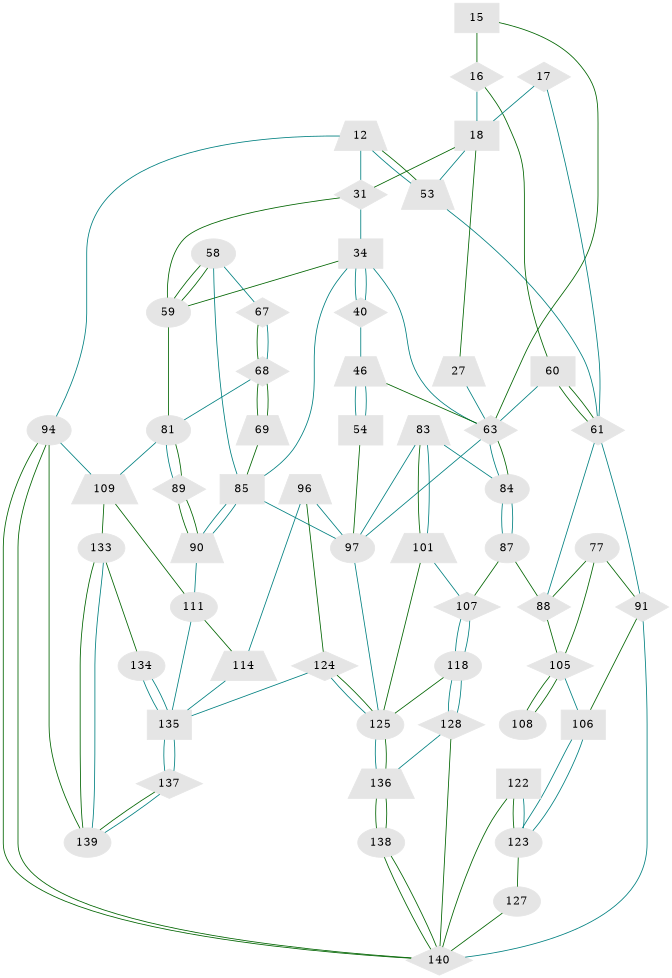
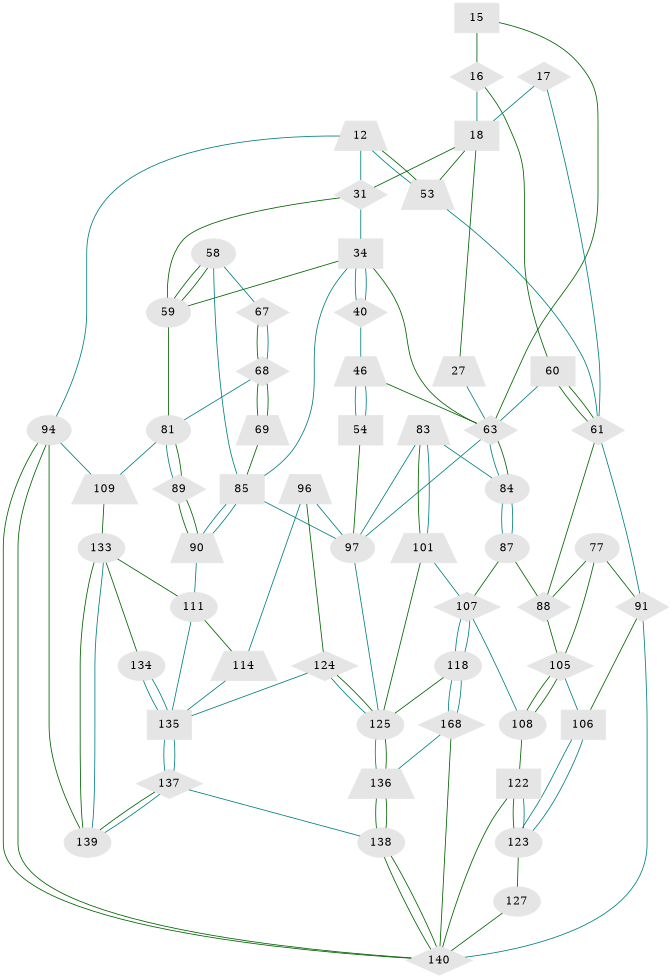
(452, 165) -> (452, 165)
(410, 357) -> (410, 357)
(571, 519) -> (571, 519)
(150, 549) -> (148, 578)
none -> (496, 664)
(452, 725) -> (452, 725)
none -> (521, 754)
none -> (275, 813)
